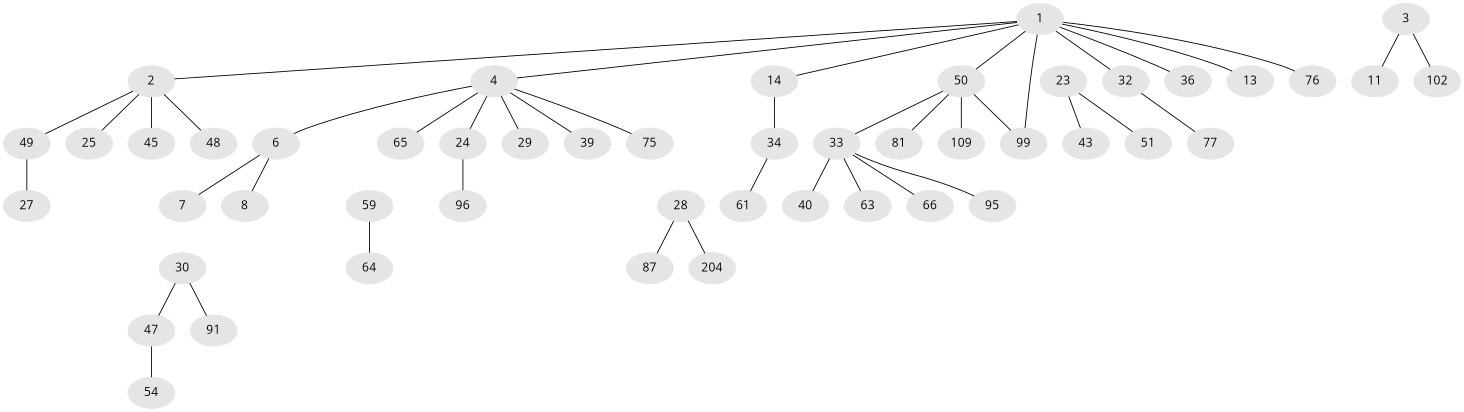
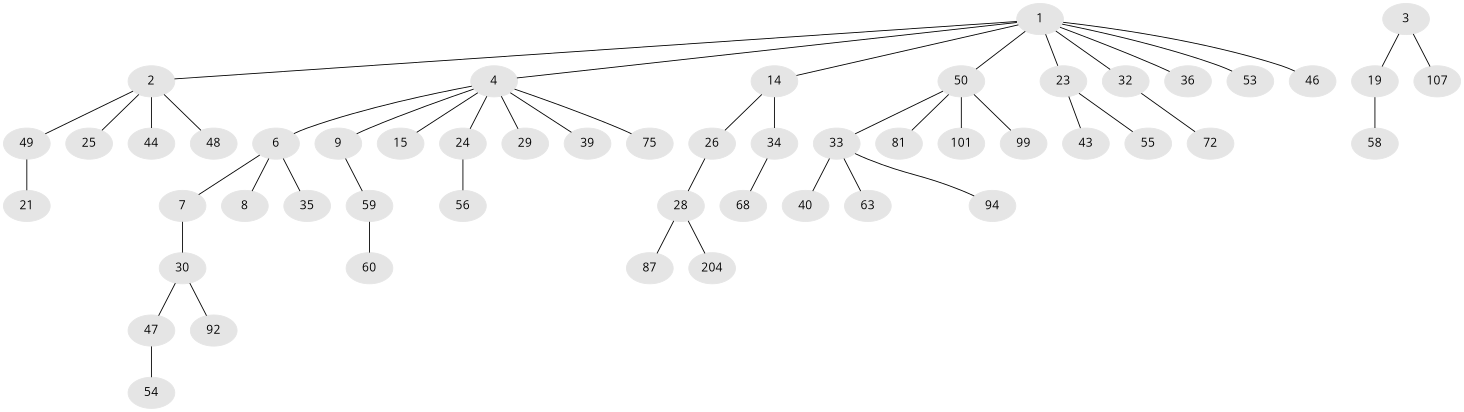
(1030, 81) -> (1052, 50)
(1250, 81) -> (1250, 81)
(1313, 81) -> (1313, 81)
(1375, 81) -> (1375, 81)
(1437, 81) -> (1437, 81)
(151, 144) -> (151, 144)
none -> (338, 144)
(401, 144) -> (401, 144)
none -> (712, 144)
(961, 144) -> (961, 144)
(1148, 144) -> (1148, 144)
(1211, 144) -> (1211, 144)
none -> (1375, 144)
(27, 206) -> (27, 206)
none -> (307, 206)
(463, 206) -> (463, 206)
(743, 206) -> (743, 206)
(930, 206) -> none
(992, 206) -> (992, 206)
none -> (183, 237)
(369, 268) -> (369, 268)
(214, 331) -> (214, 331)
